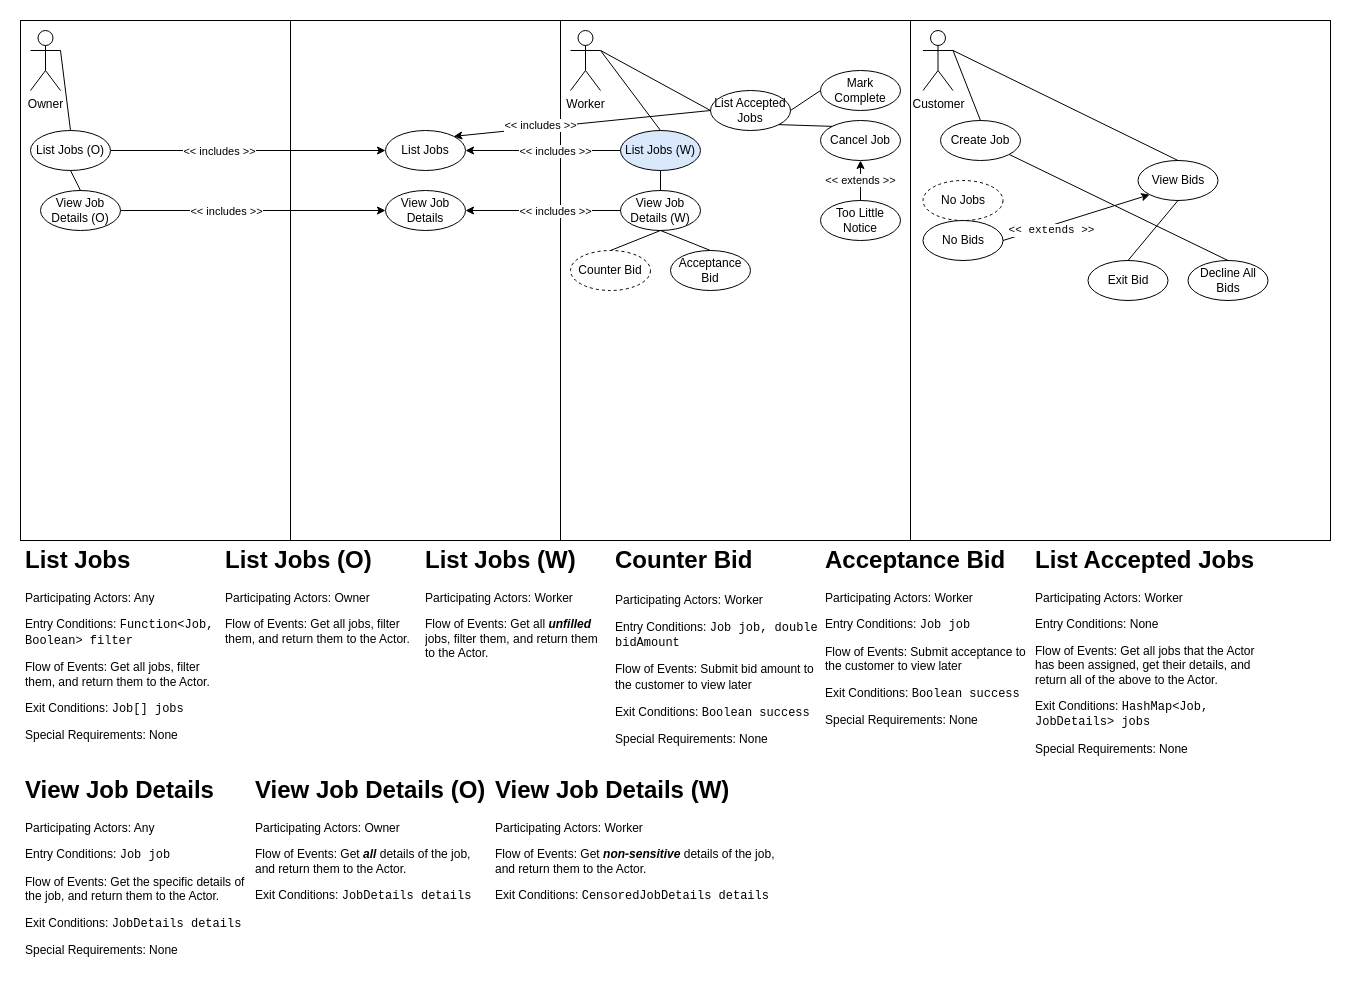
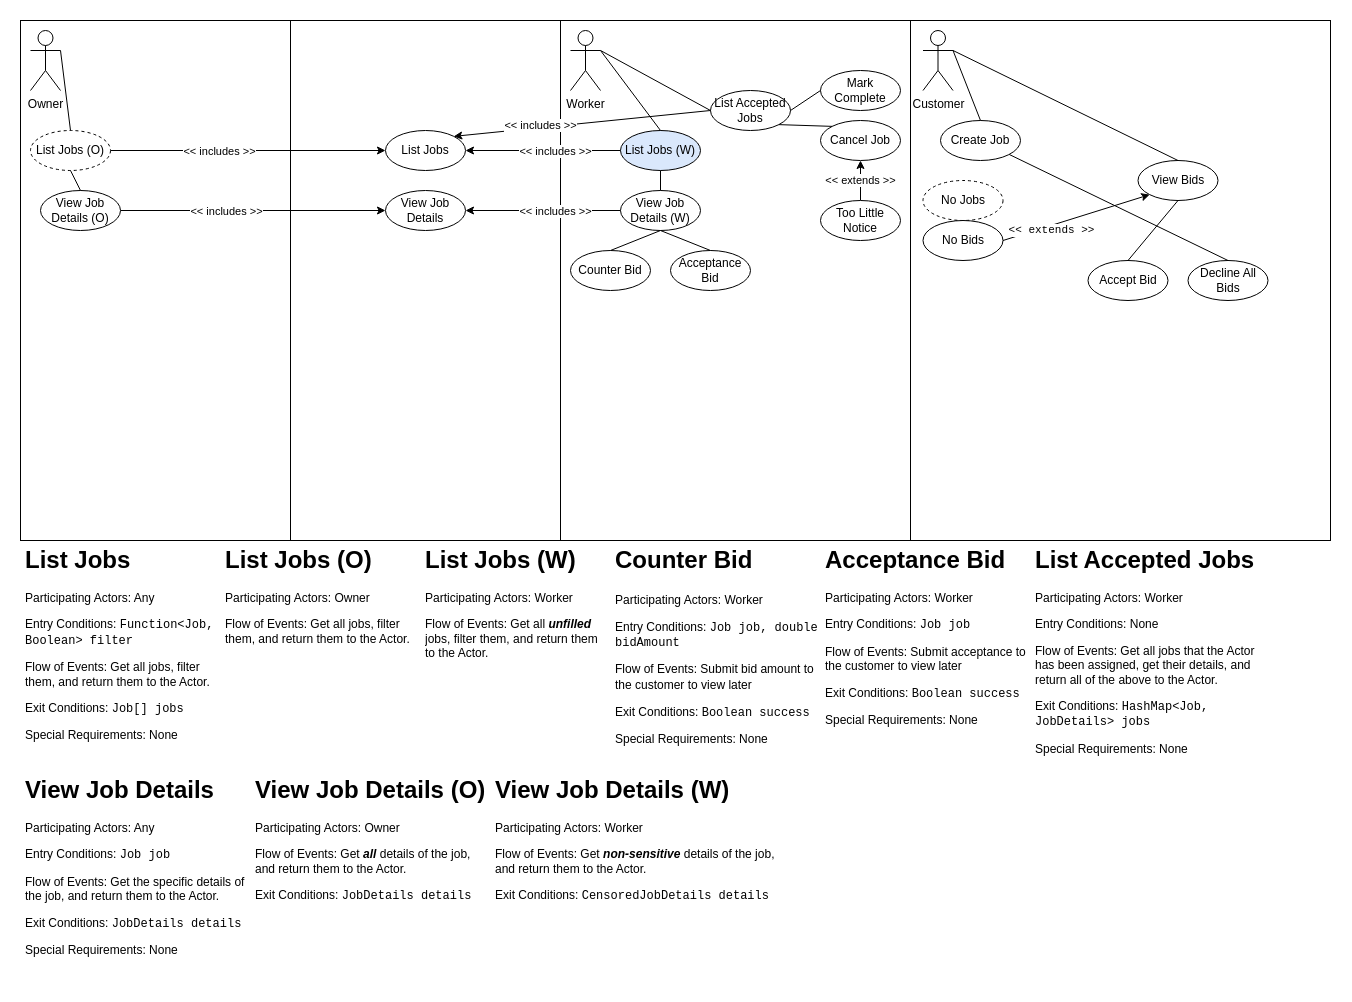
(71, 151) -> (71, 151)
(611, 271) -> (611, 271)
(1129, 281) -> (1129, 281)
